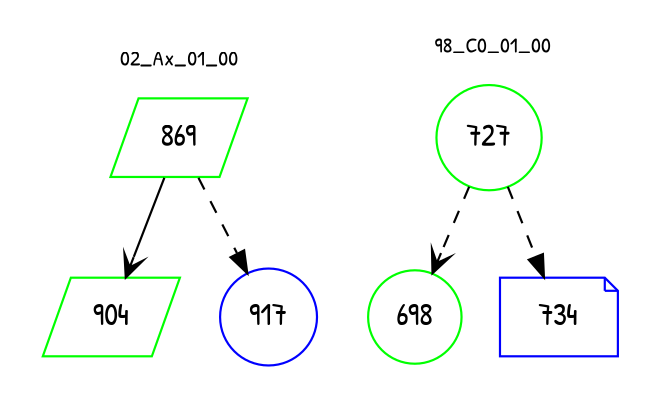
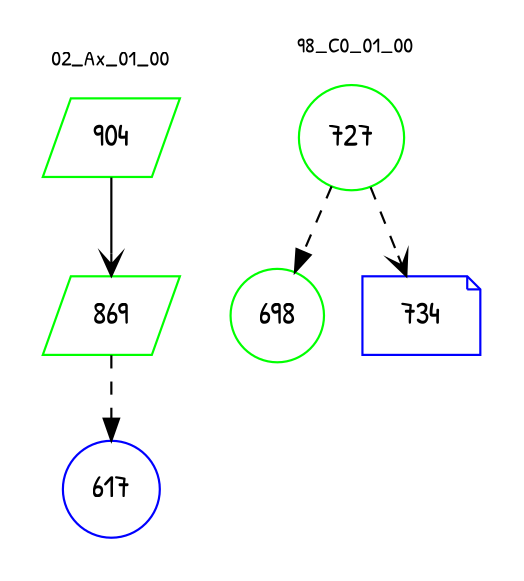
(149, 217) -> (111, 216)
(455, 220) -> (318, 219)
(522, 222) -> (384, 221)
(269, 317) -> (111, 489)
